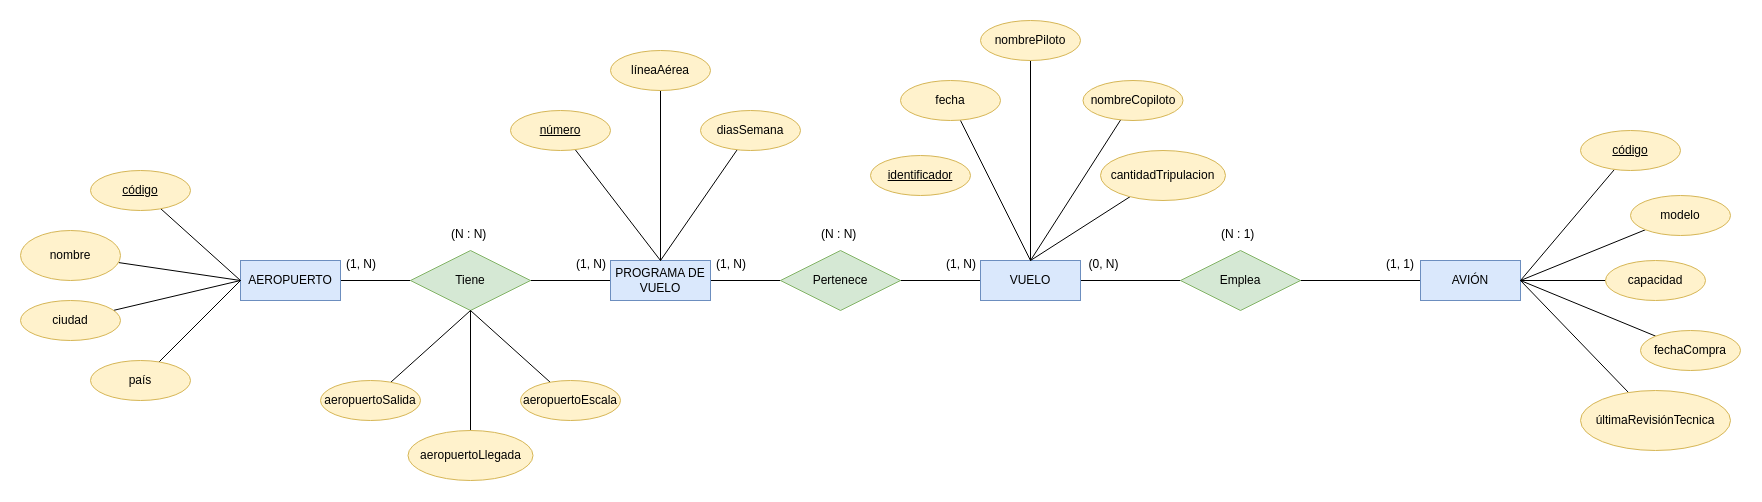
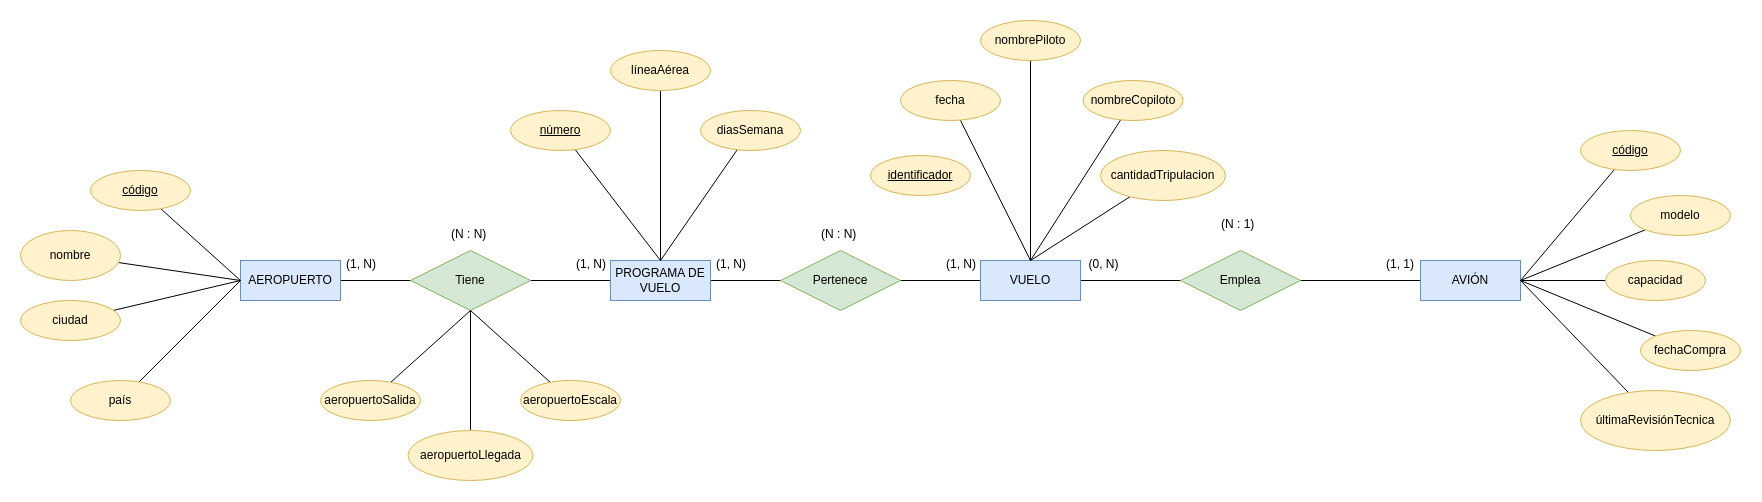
(1241, 236) -> (1241, 226)
(141, 381) -> (121, 401)
